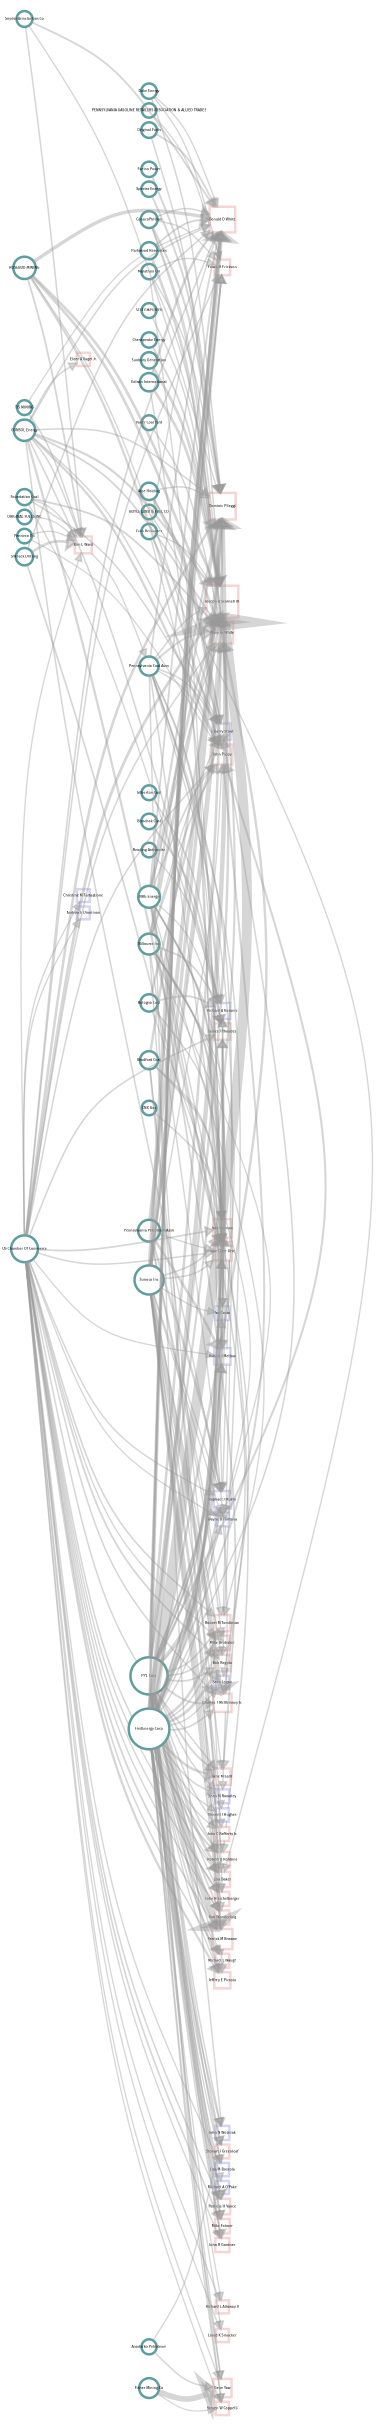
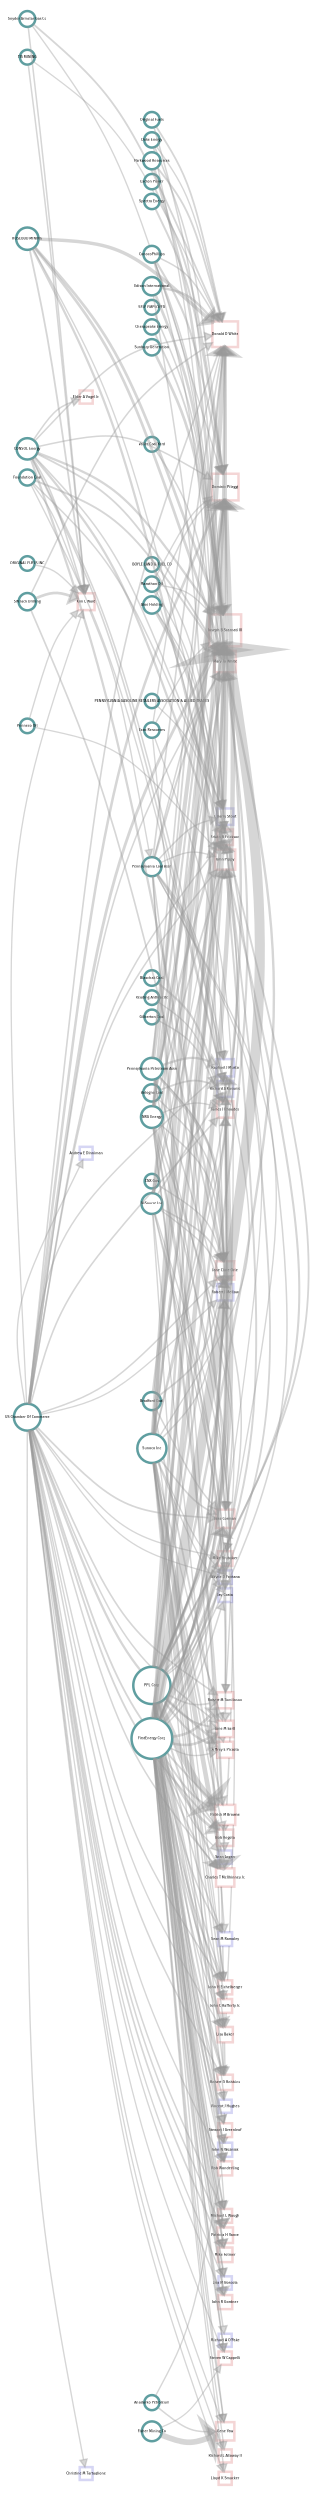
none -> (184, 724)
